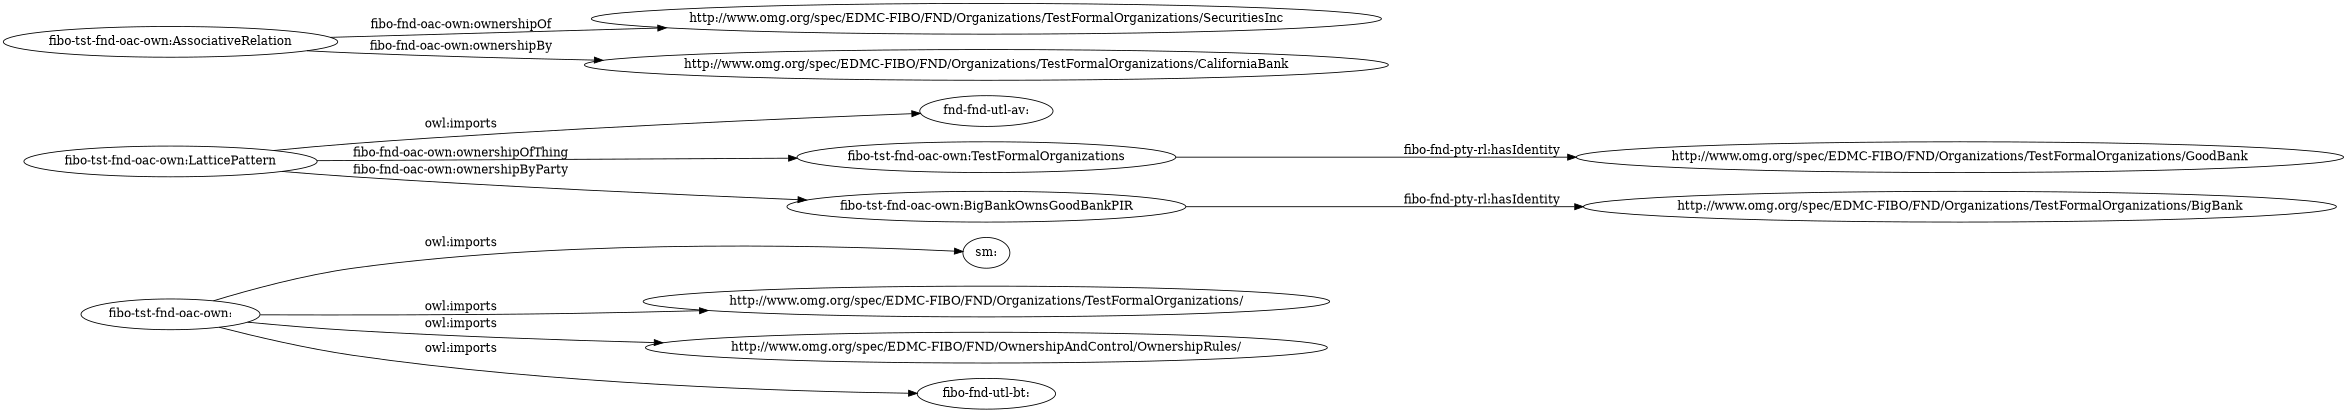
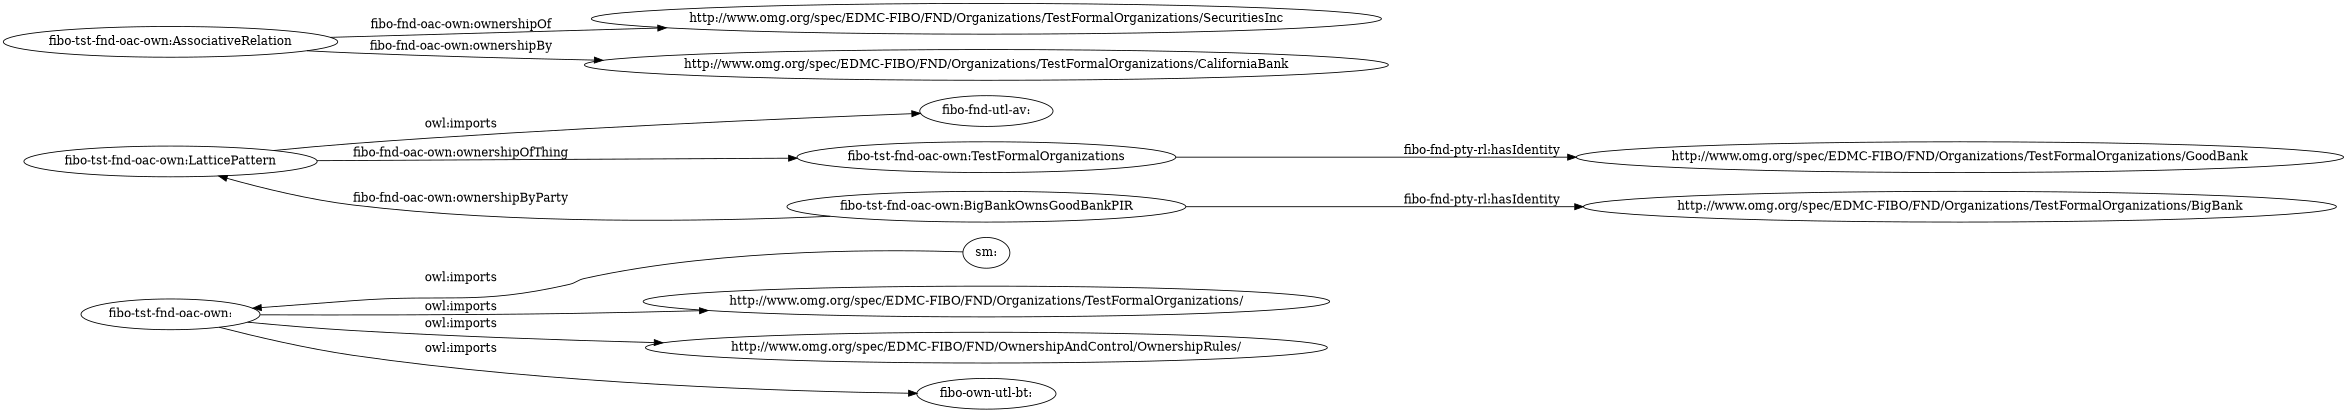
(986, 111) -> (986, 111)
(540, 188) -> (527, 218)
(582, 249) -> (611, 273)
(986, 394) -> (986, 394)
